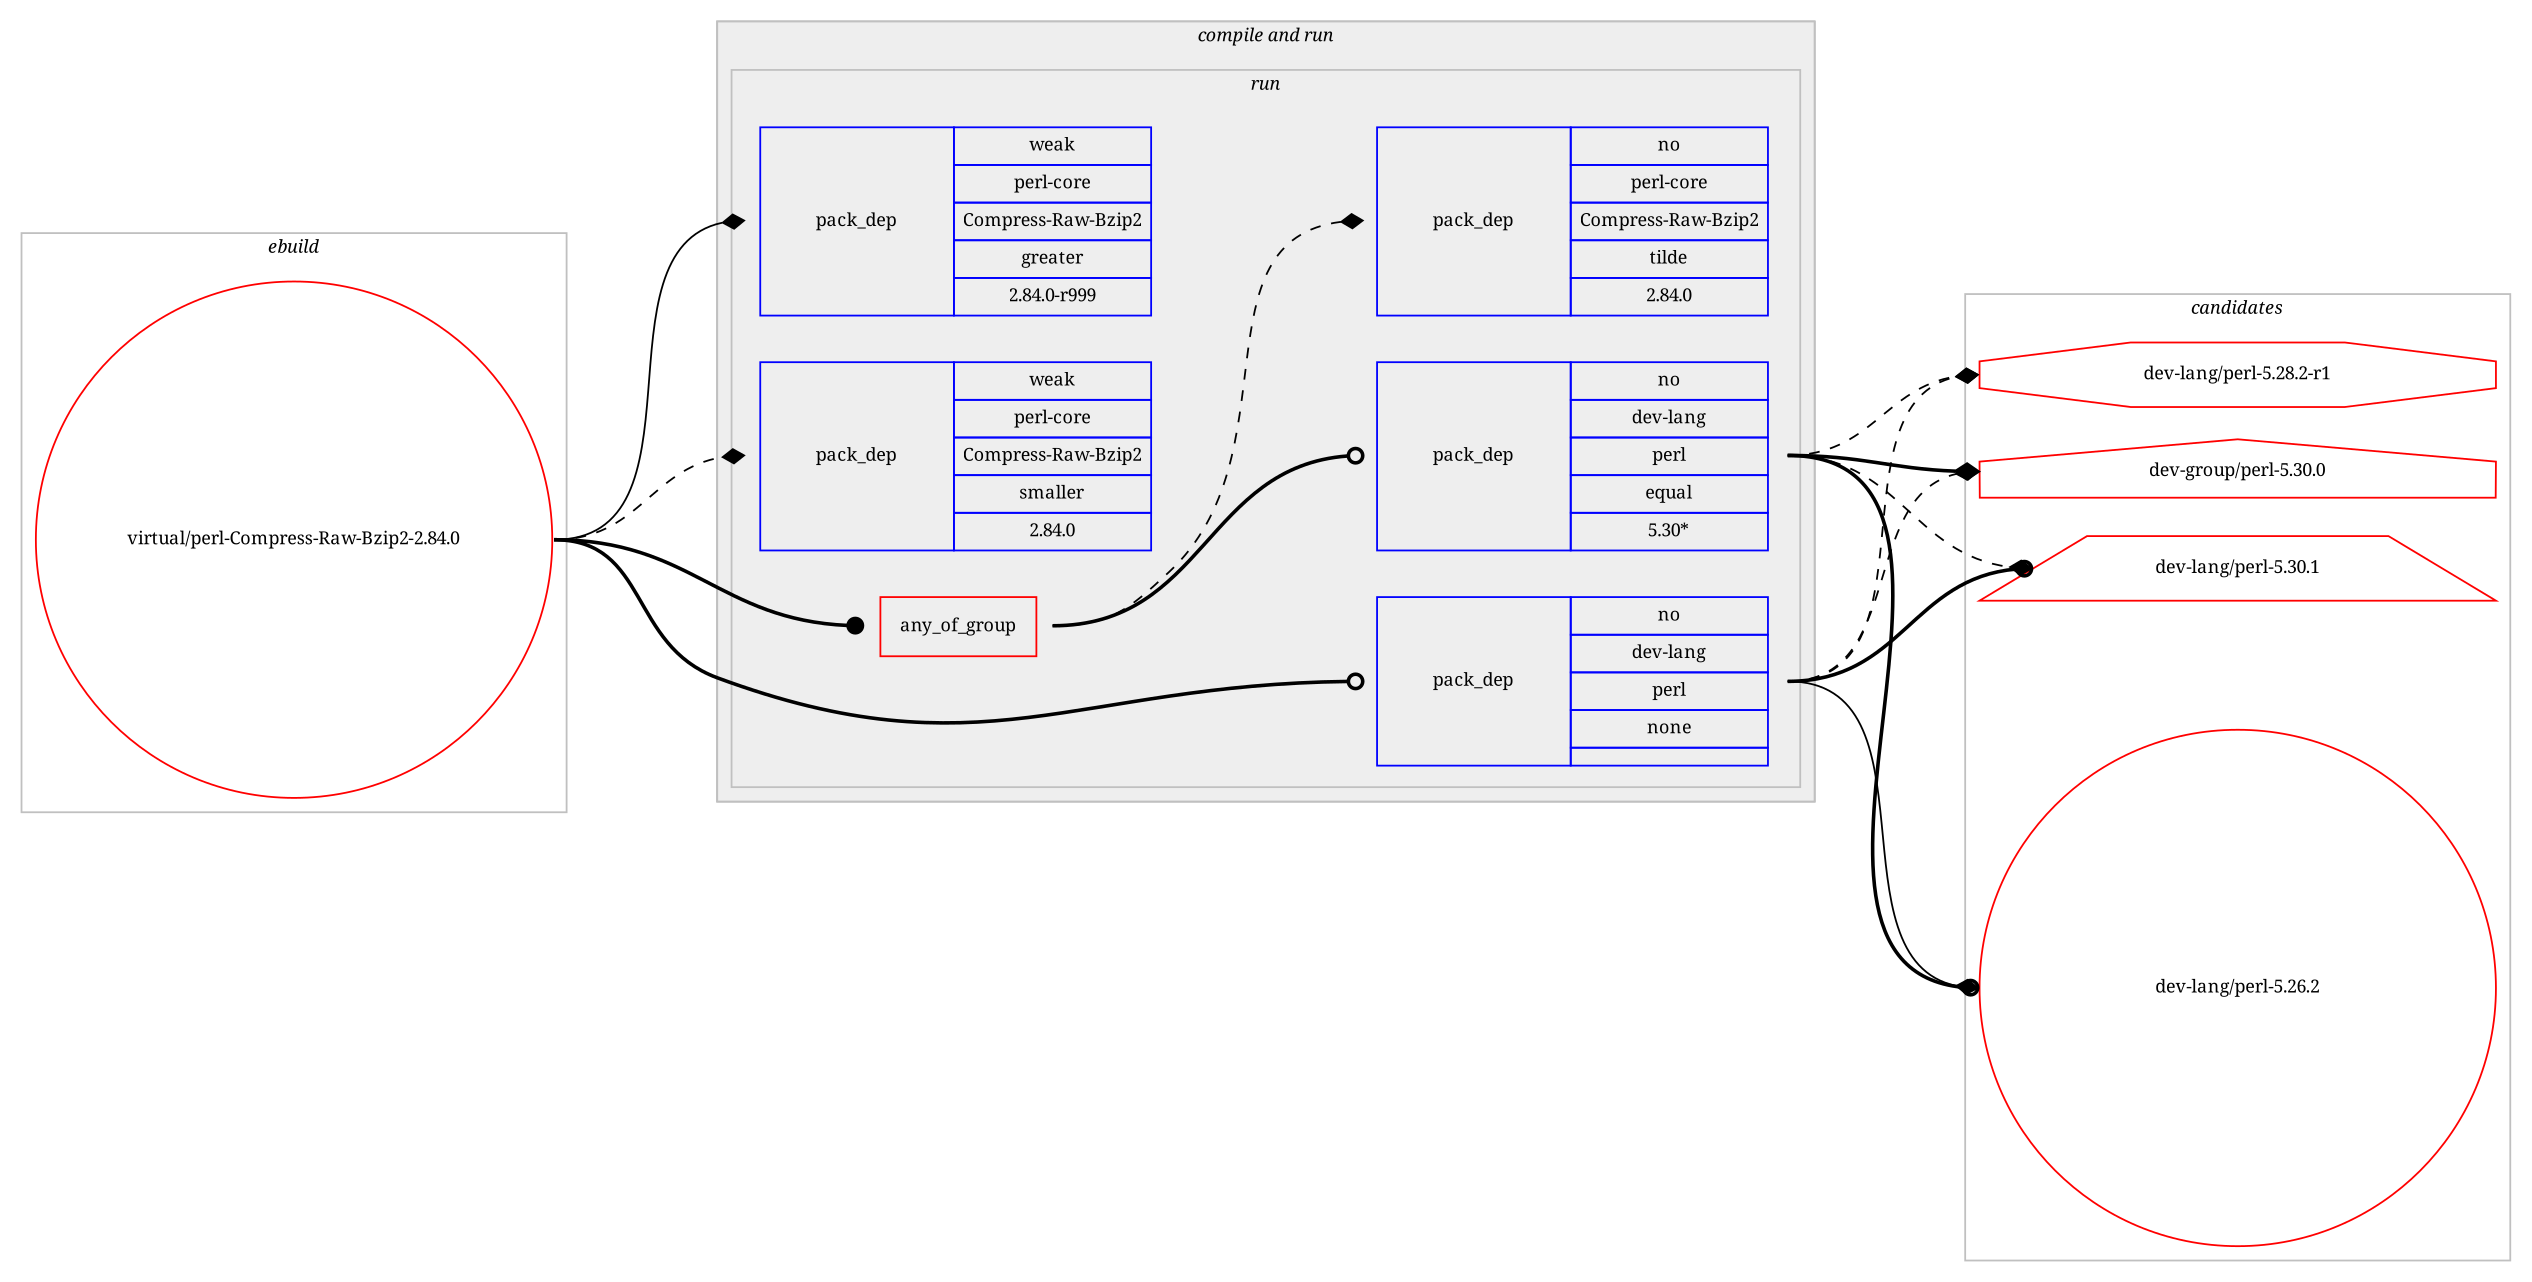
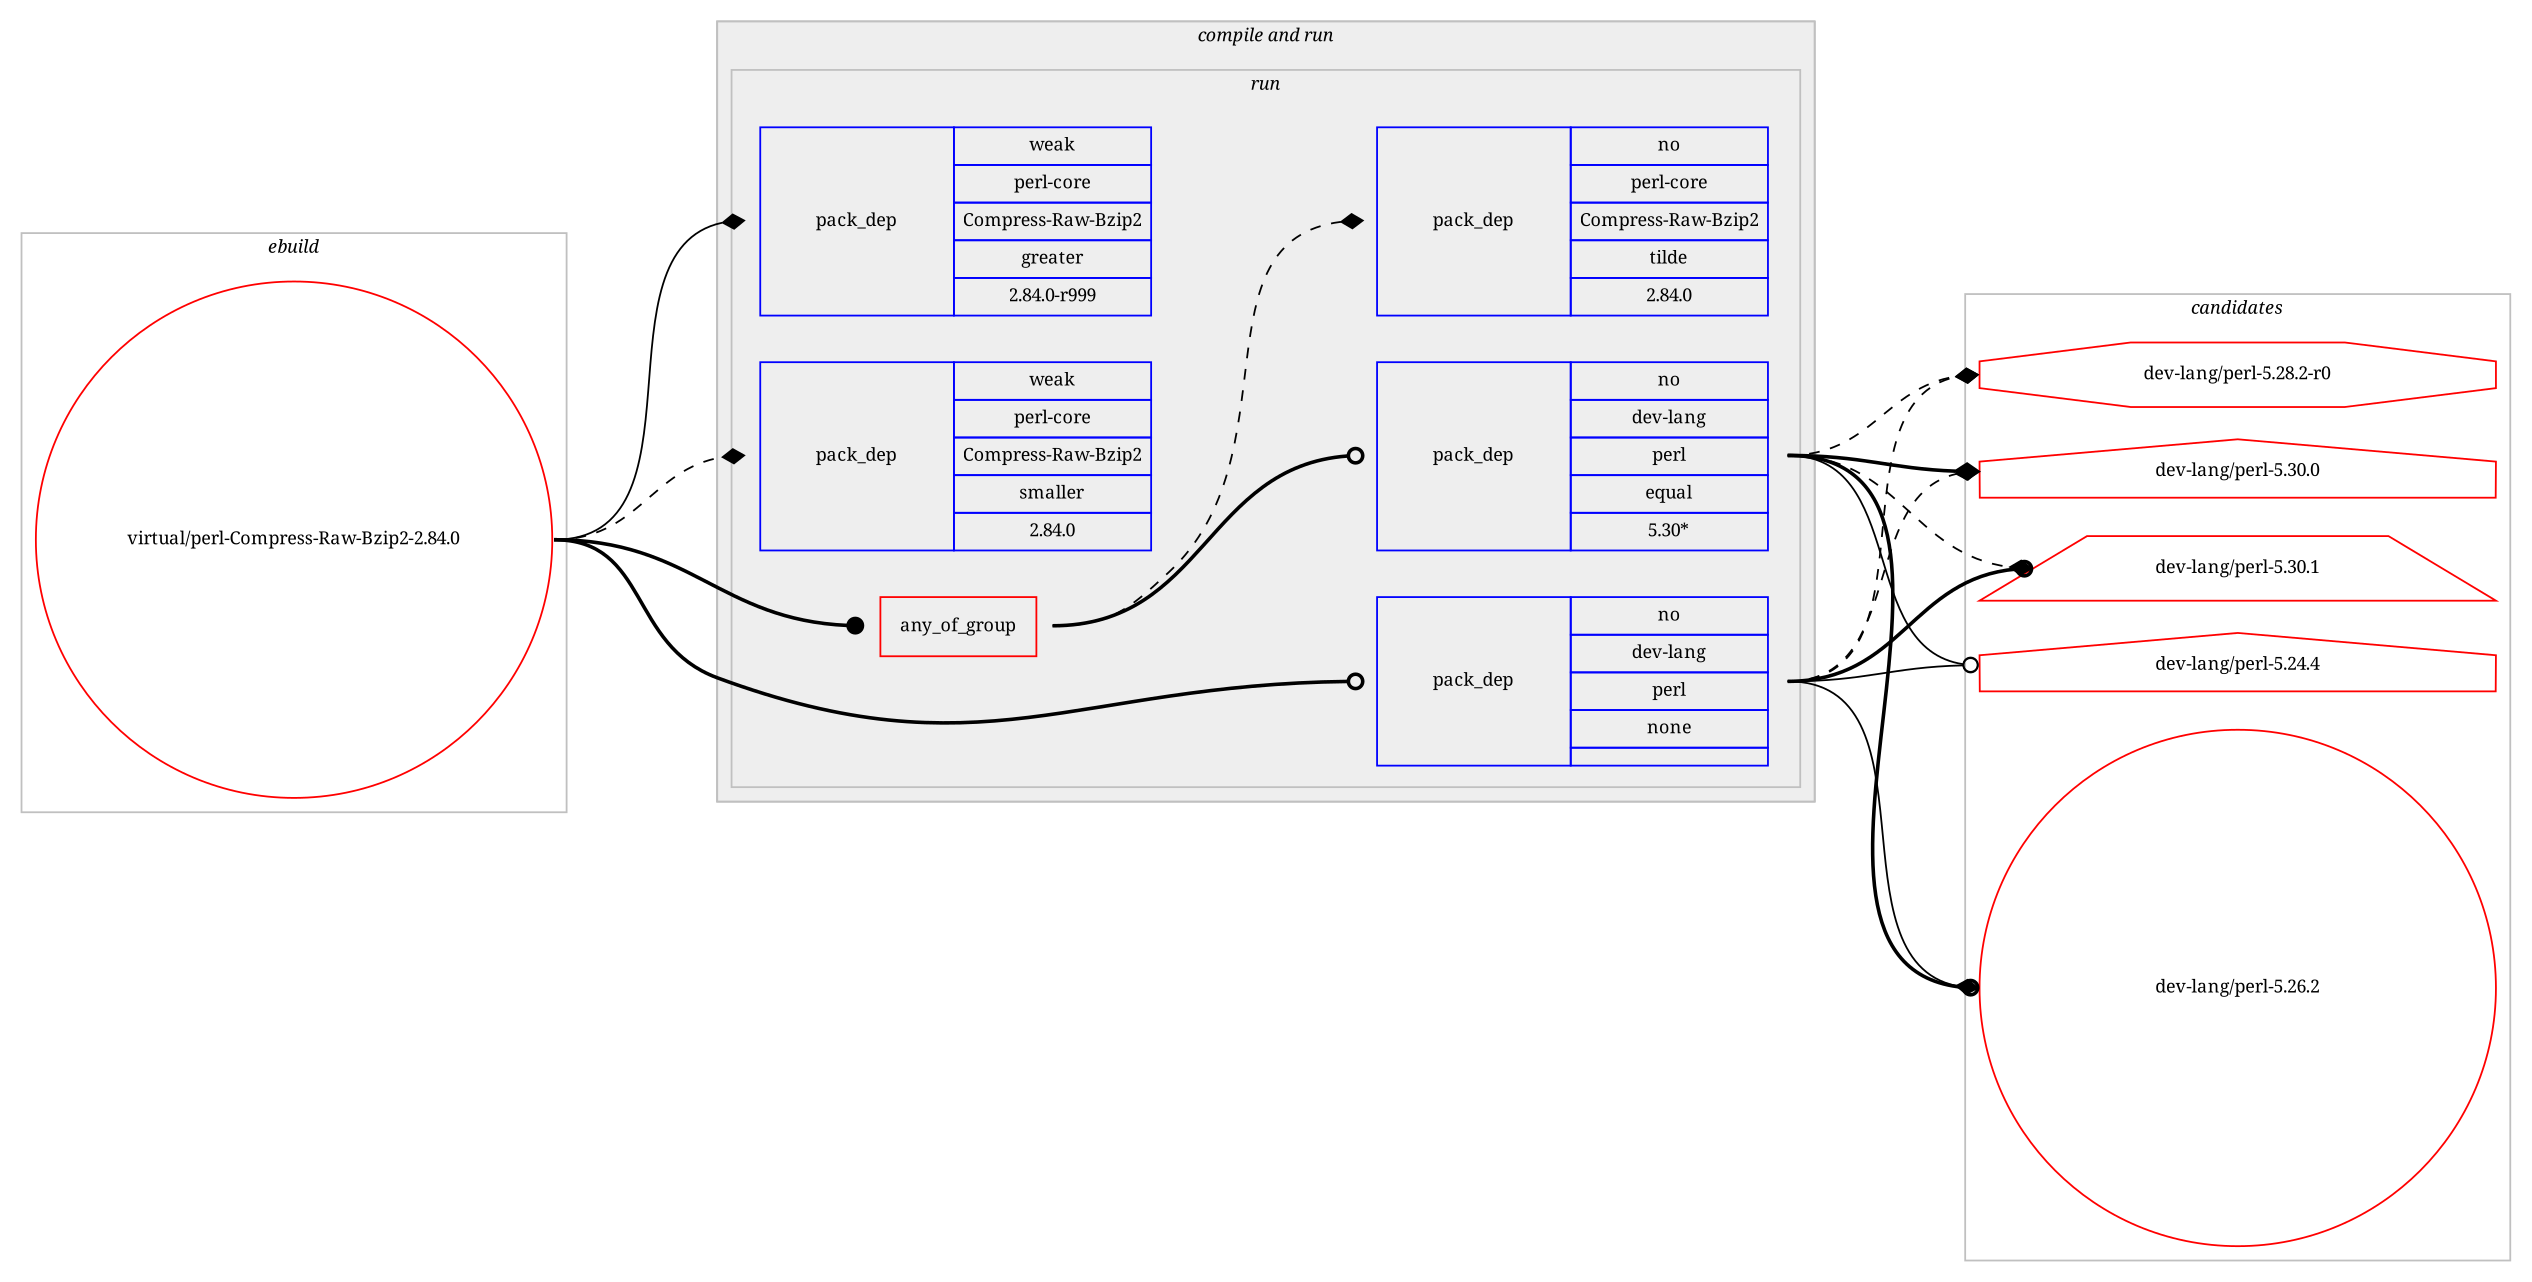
(2238, 375) -> (2238, 375)
(2238, 472) -> (2238, 472)
none -> (2238, 665)
